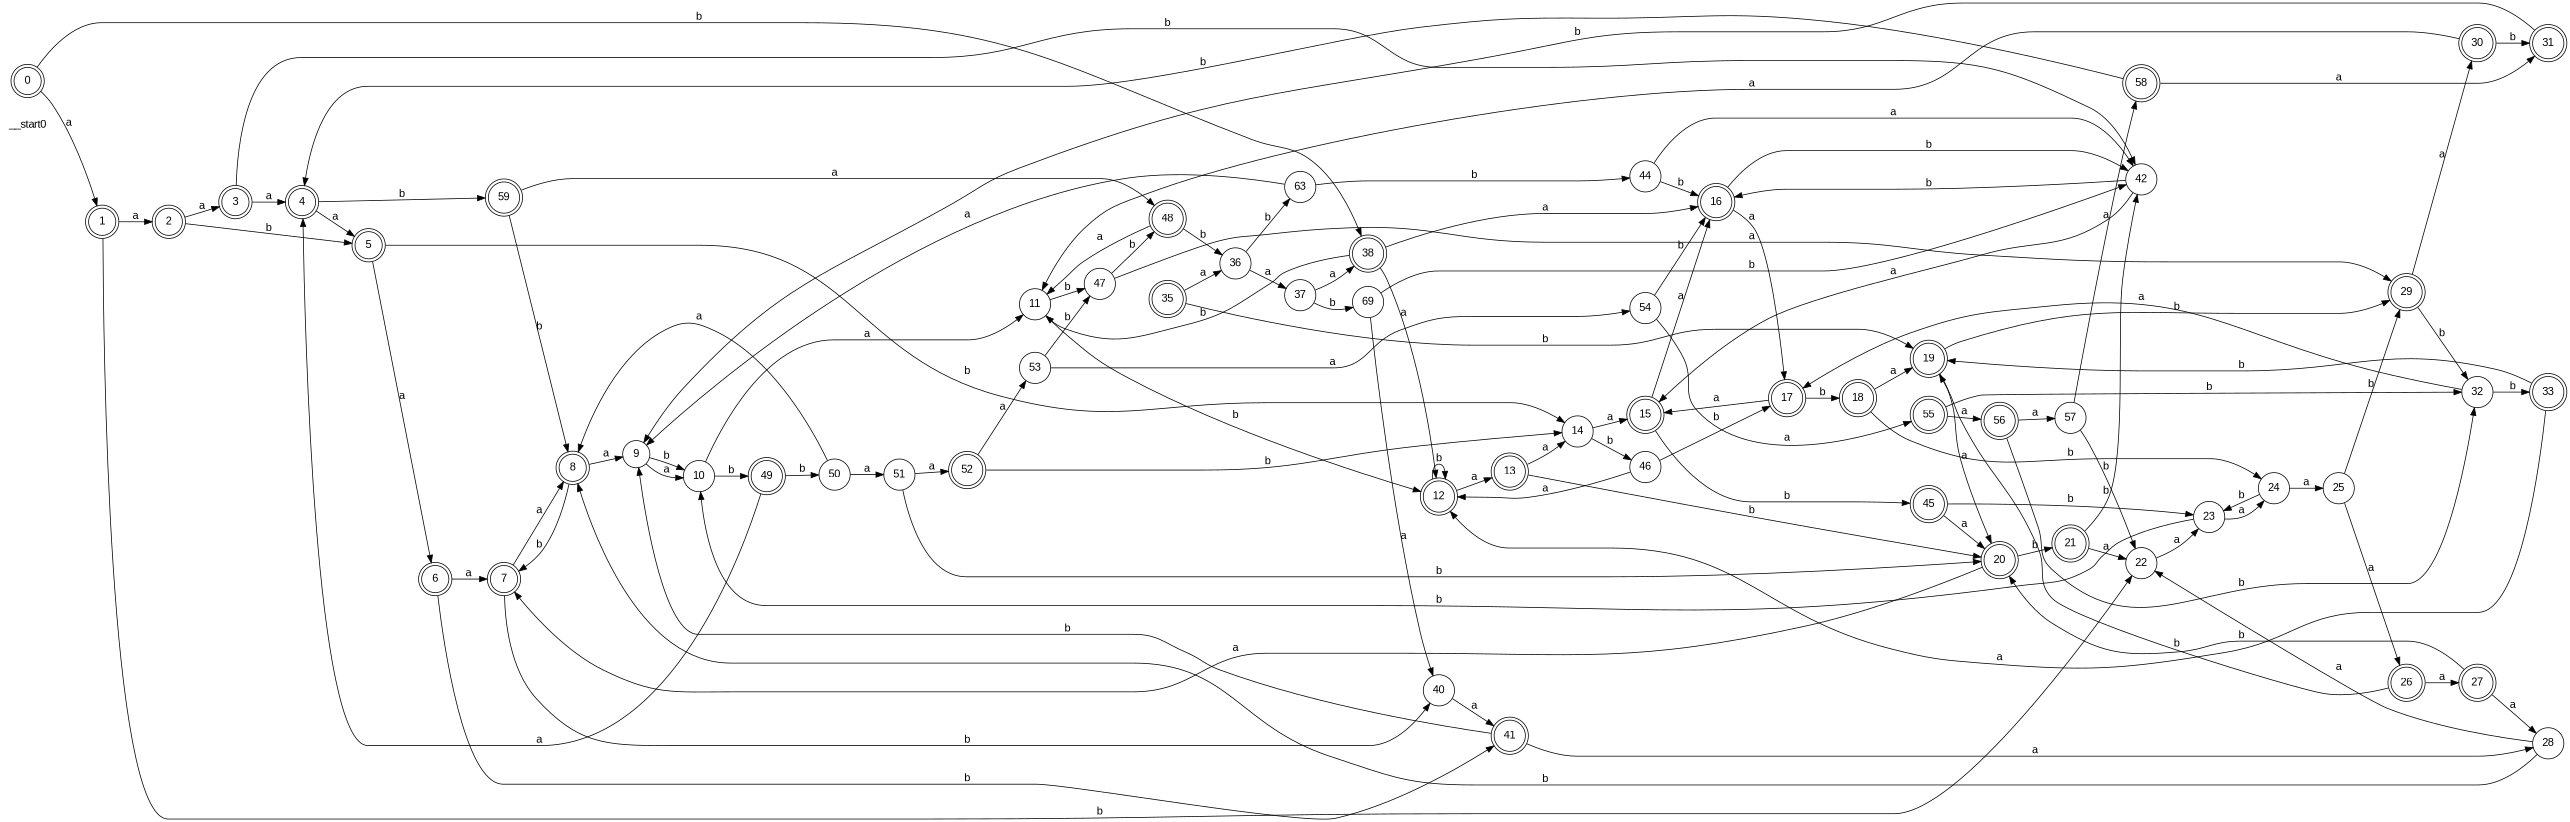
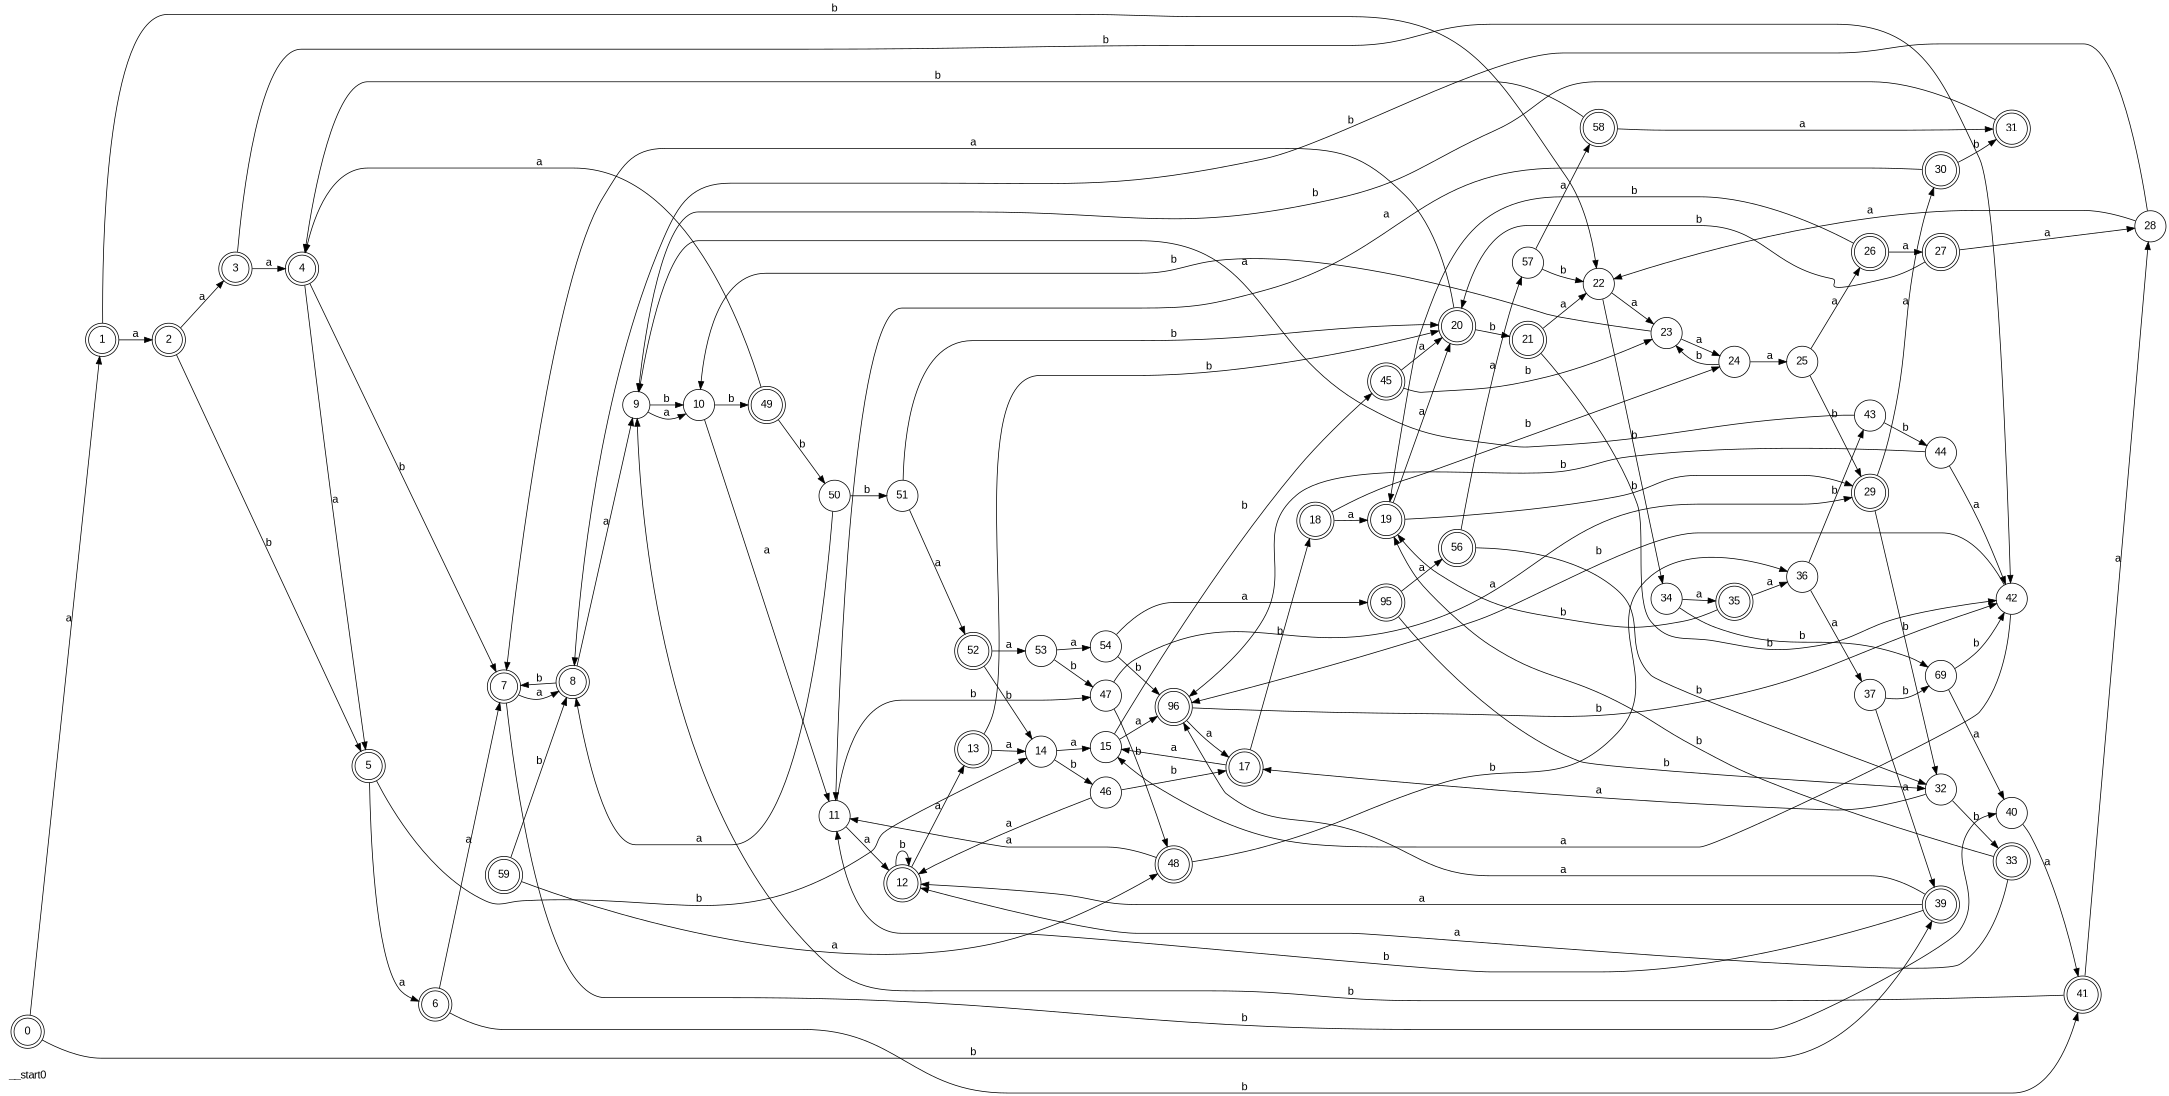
(1300, 187) -> (1870, 416)
(398, 200) -> (401, 474)
(1716, 202) -> (1174, 707)
(1368, 254) -> (1941, 905)
(1235, 415) -> (867, 840)
(1645, 415) -> (1106, 747)
(1929, 415) -> (1386, 603)
(867, 469) -> (867, 490)
none -> (1667, 599)
